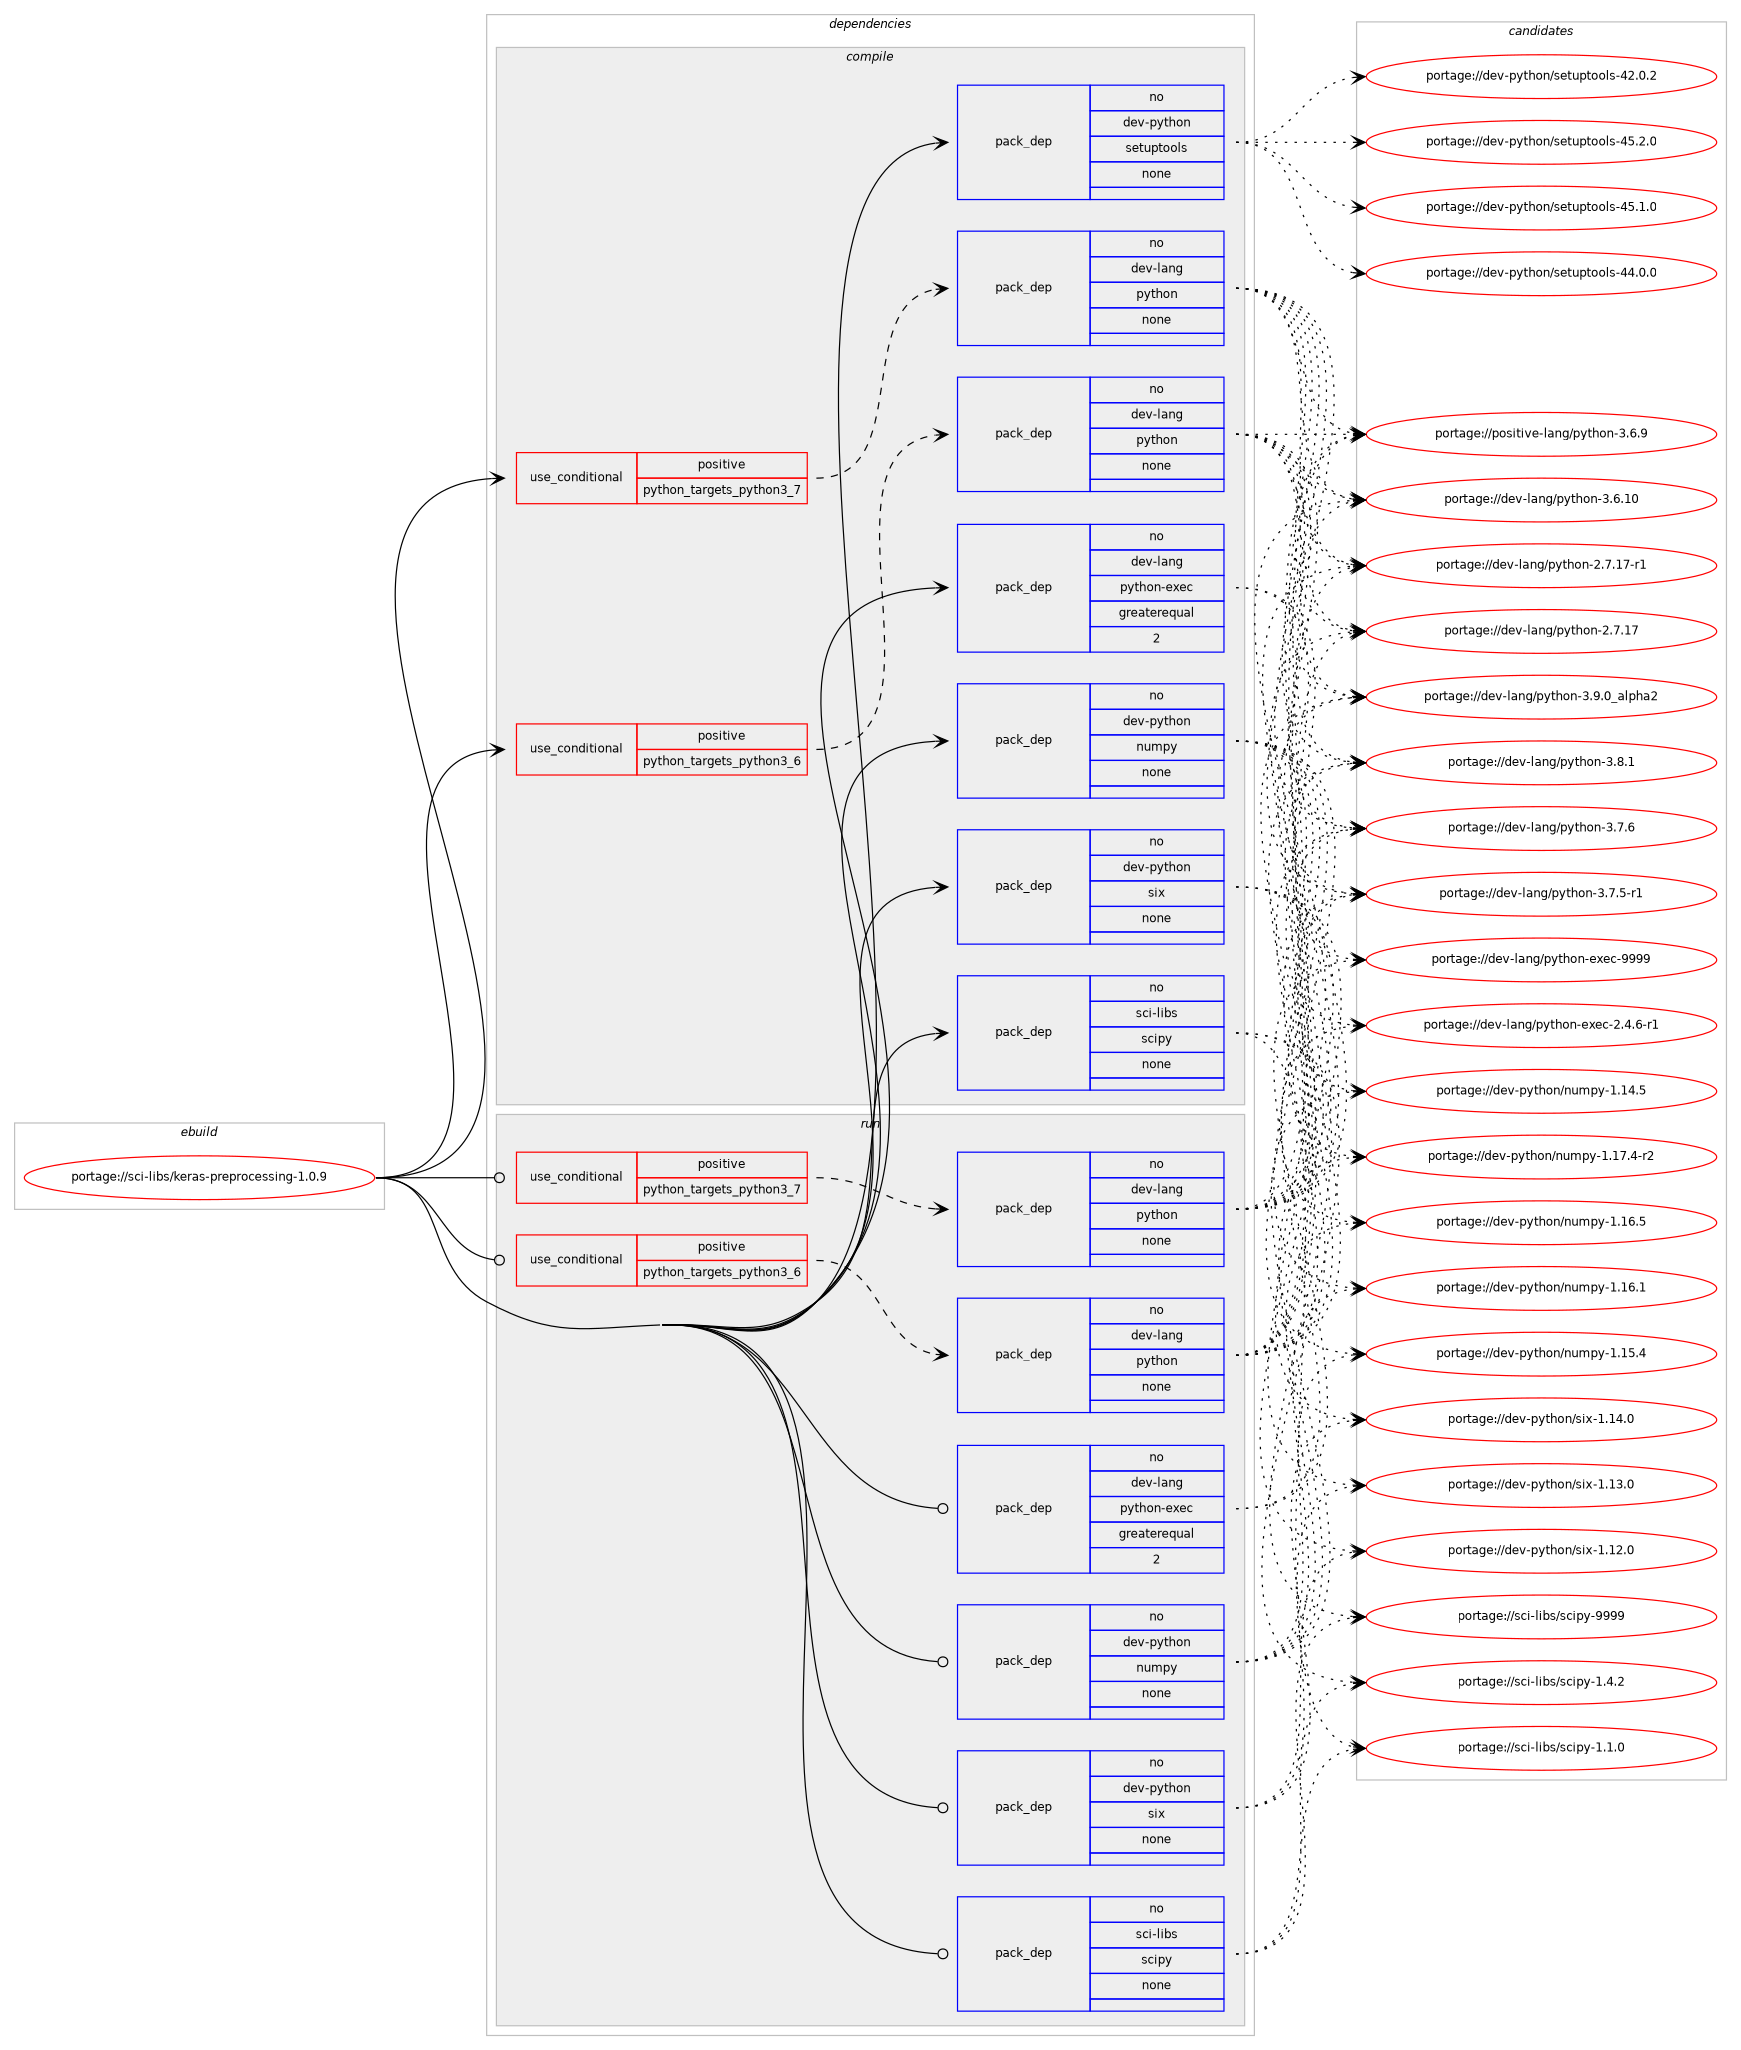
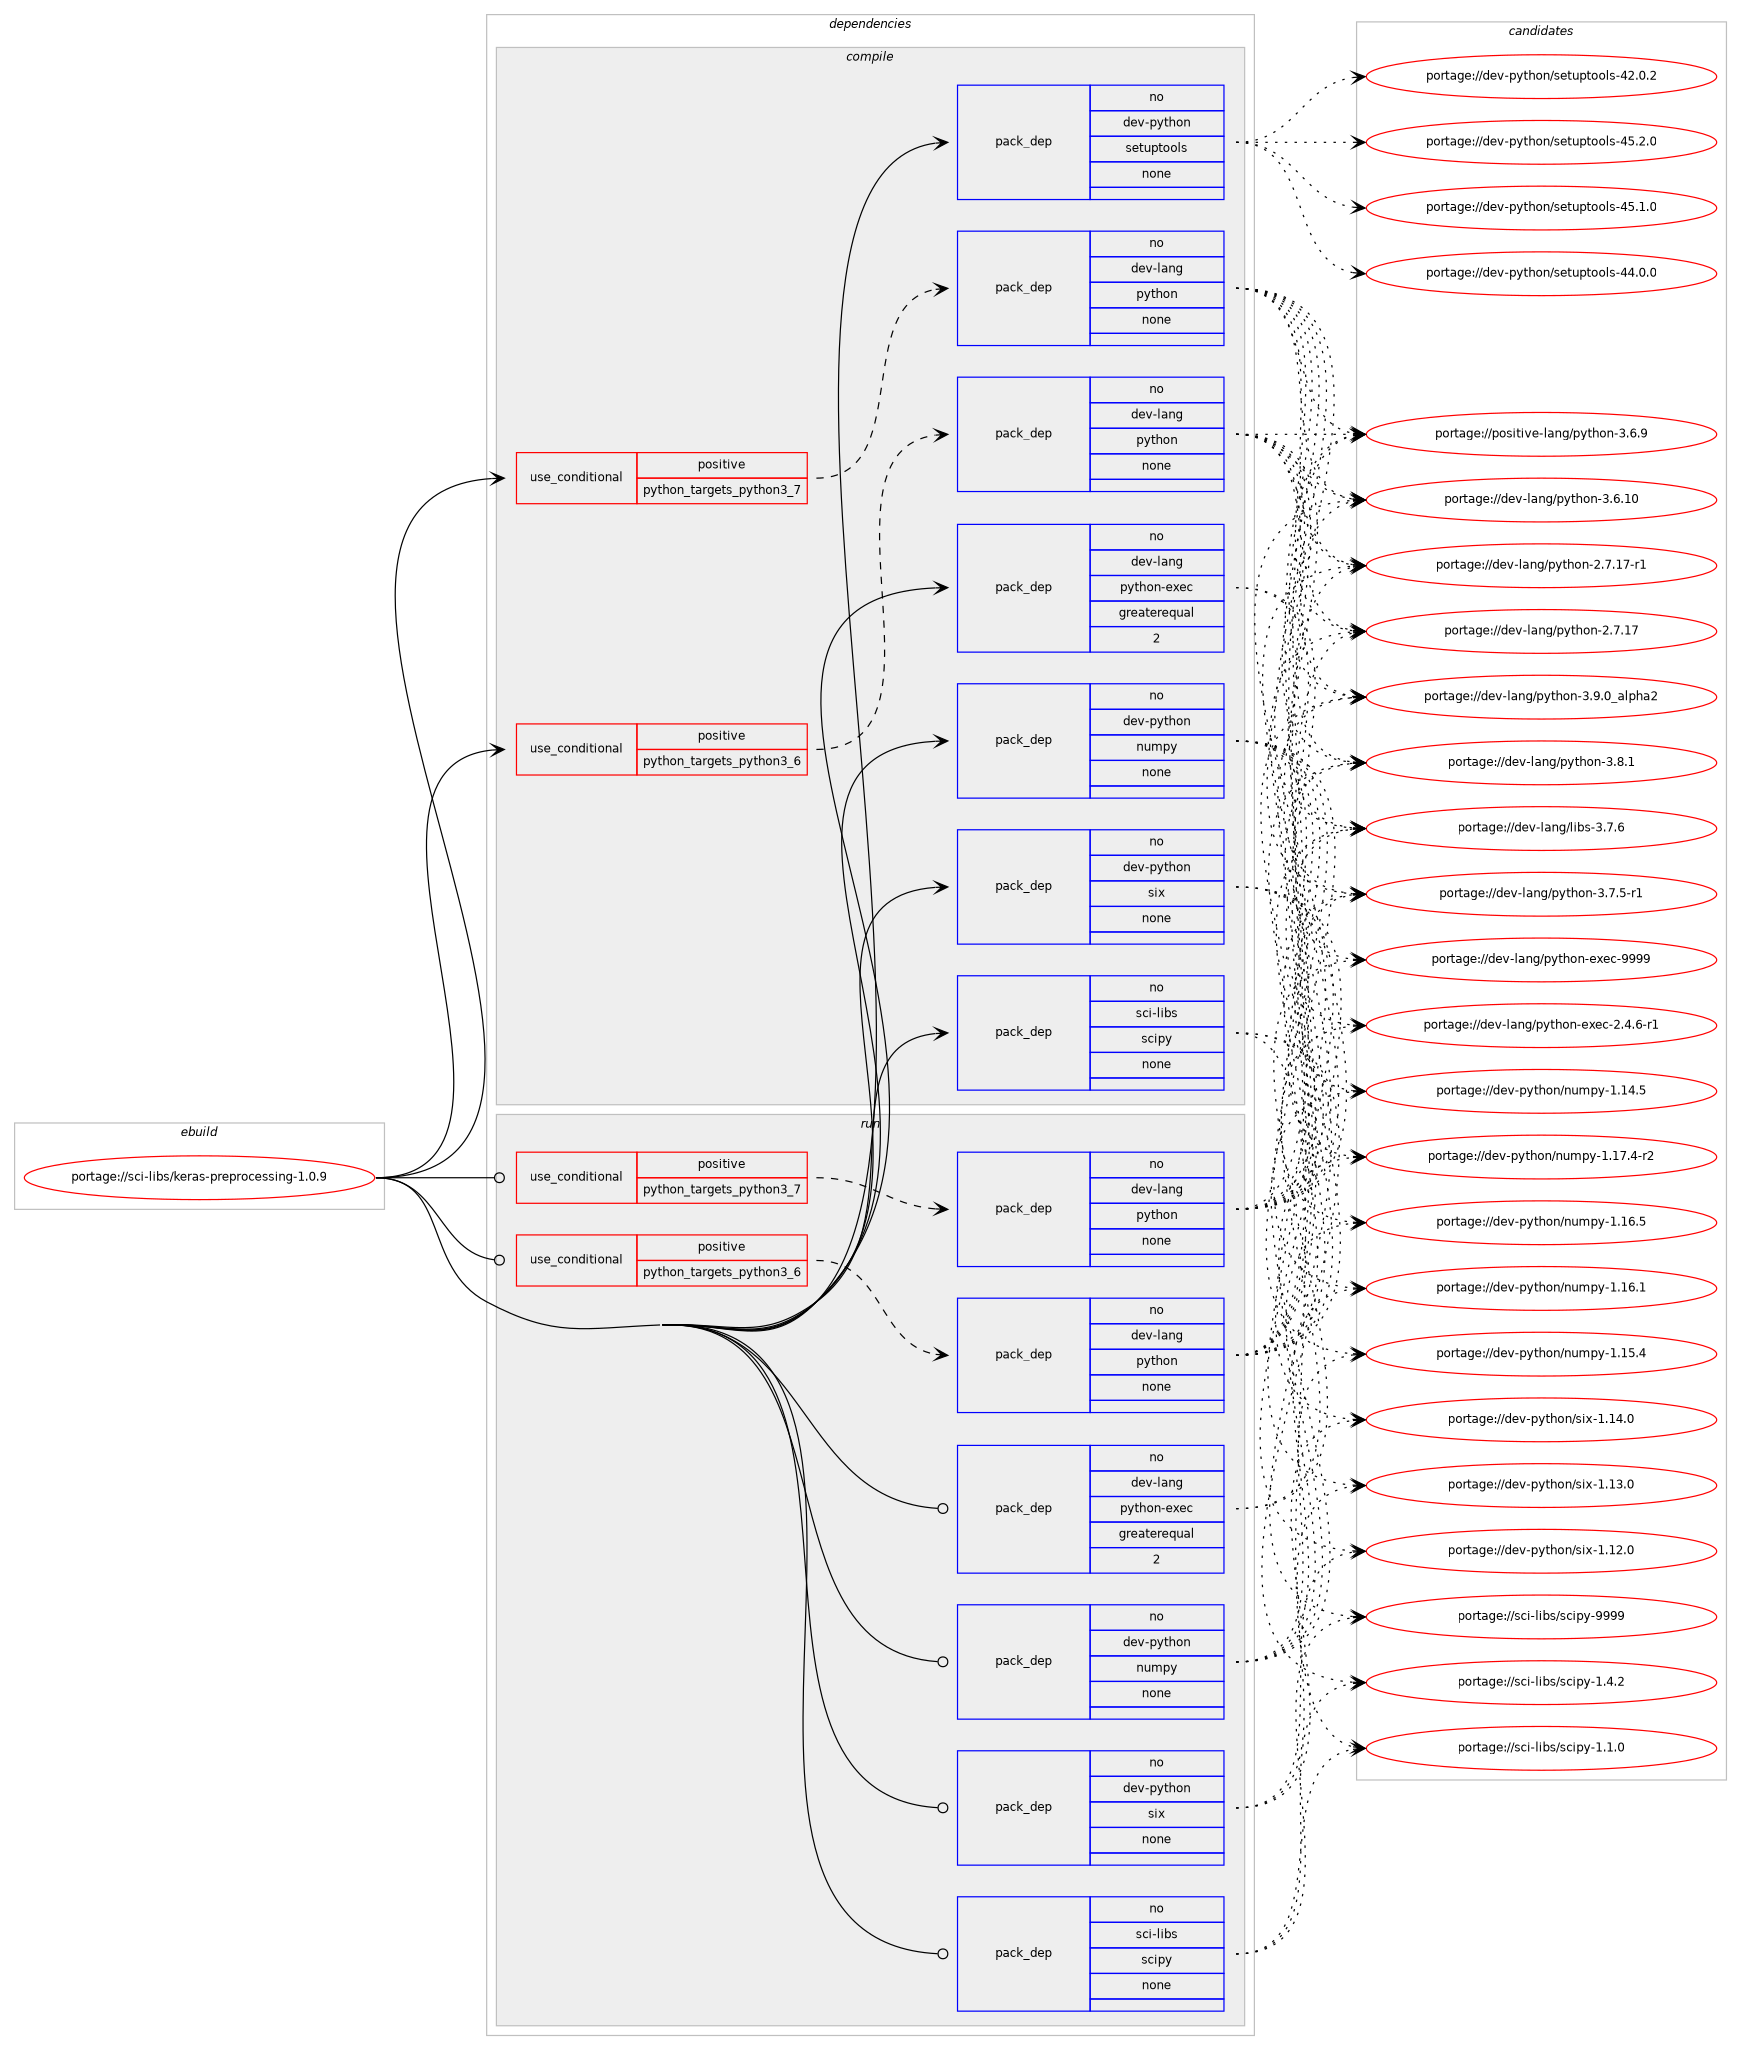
(1542, 829) -> (1542, 829)
